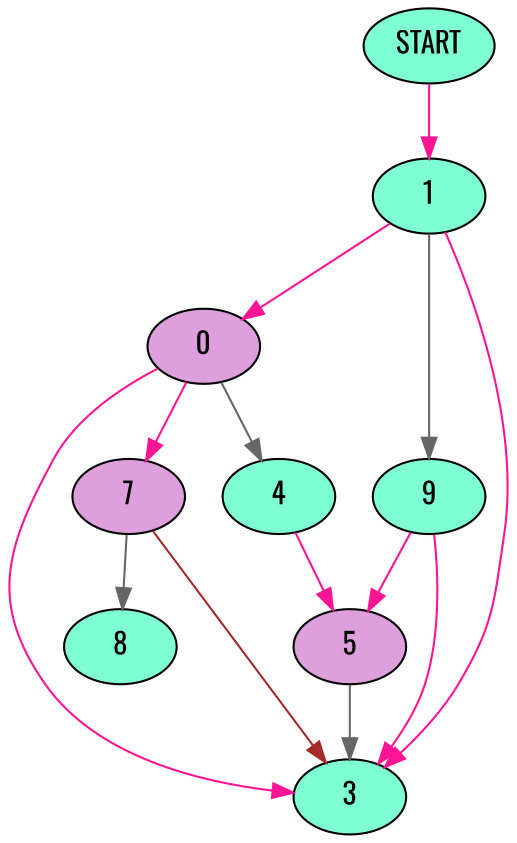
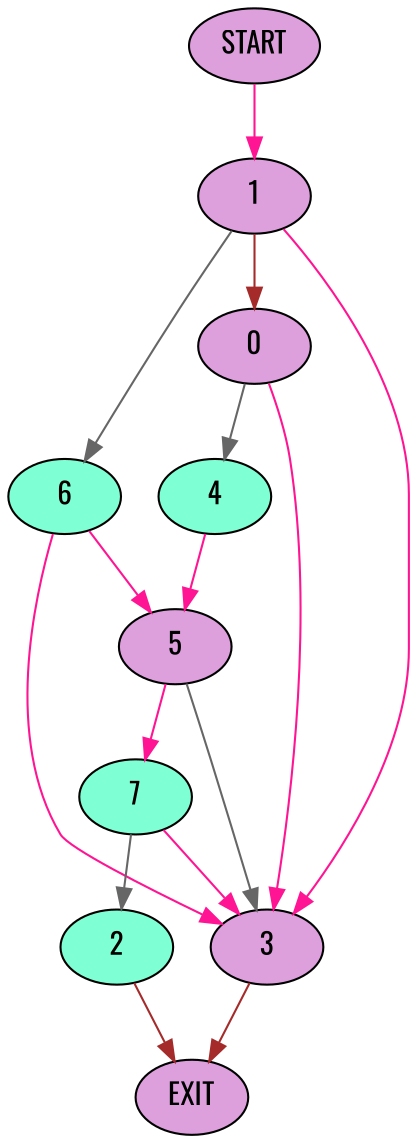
(429, 46) -> (255, 46)
(429, 196) -> (255, 196)
(325, 266) -> (255, 261)
(171, 412) -> (158, 712)
(129, 496) -> (136, 797)
(429, 496) -> (65, 496)
(233, 638) -> (194, 864)
(120, 647) -> (117, 947)
(350, 797) -> (267, 947)
none -> (192, 1097)
